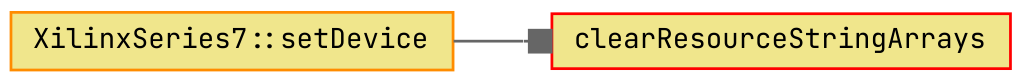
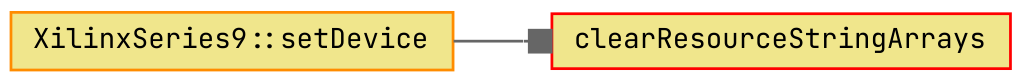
(232, 41) -> (232, 41)
